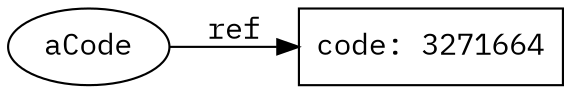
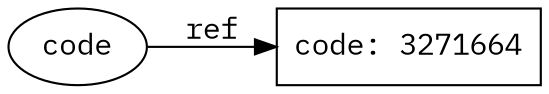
(89, 47) -> (78, 47)
